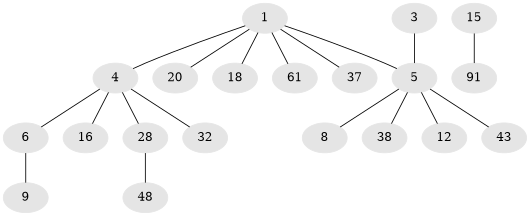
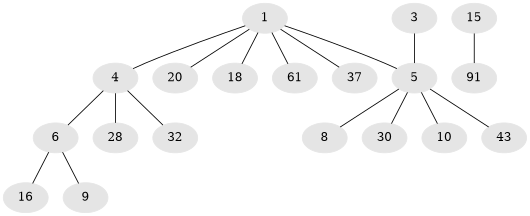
(100, 108) -> (41, 168)
(385, 138) -> (385, 138)
(444, 138) -> (444, 138)
(145, 198) -> none
